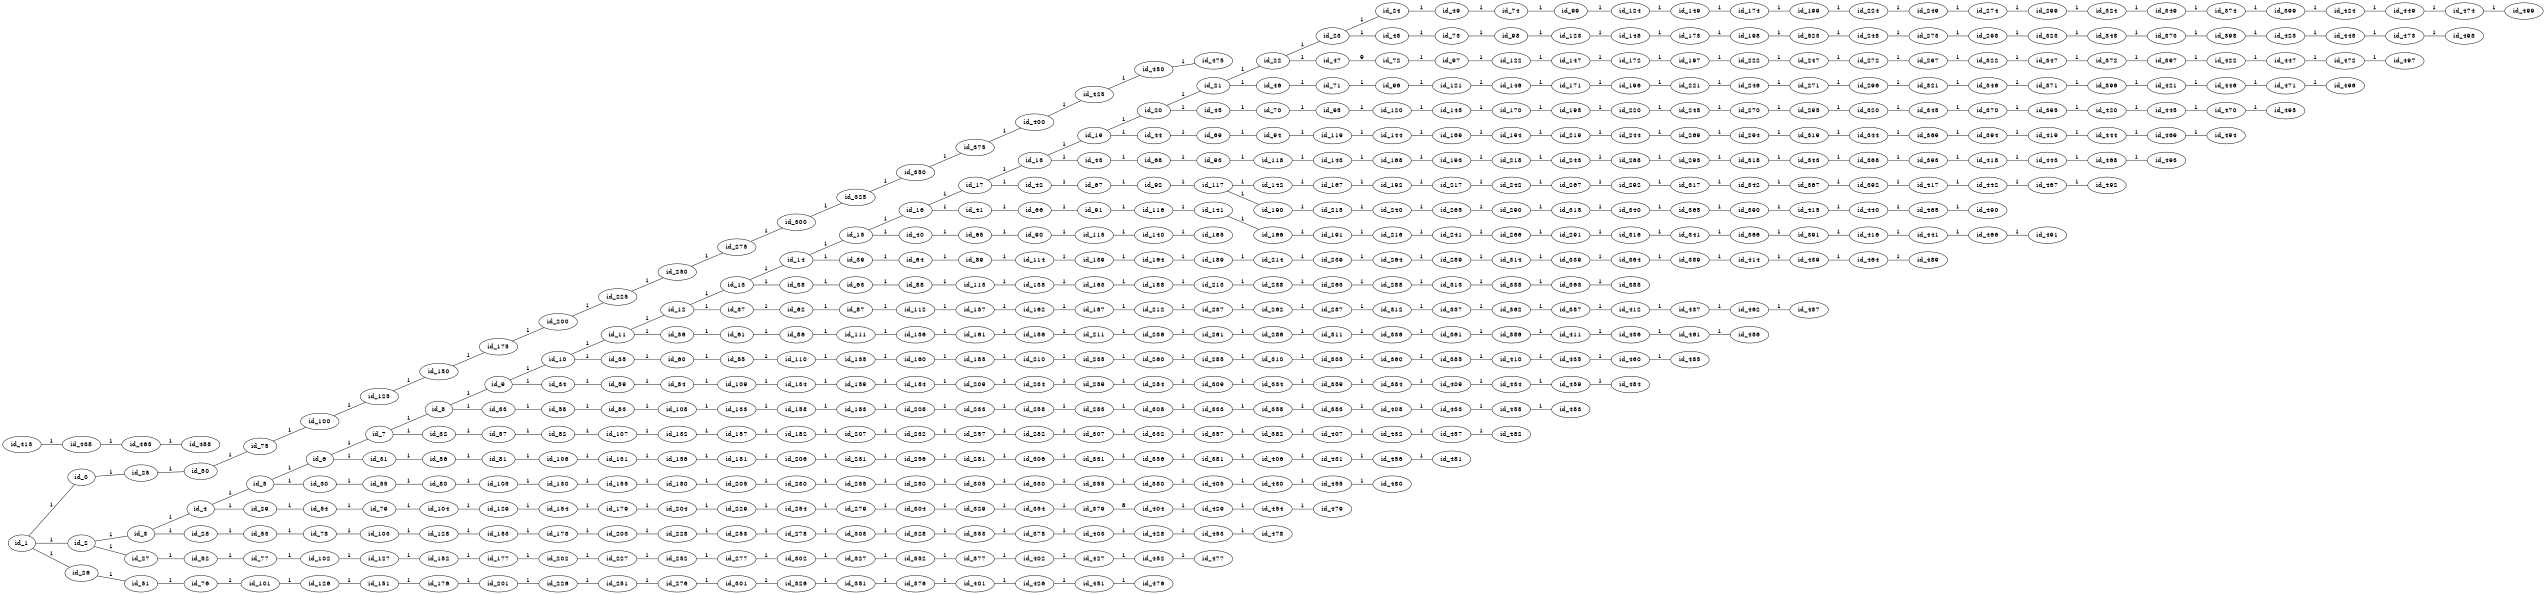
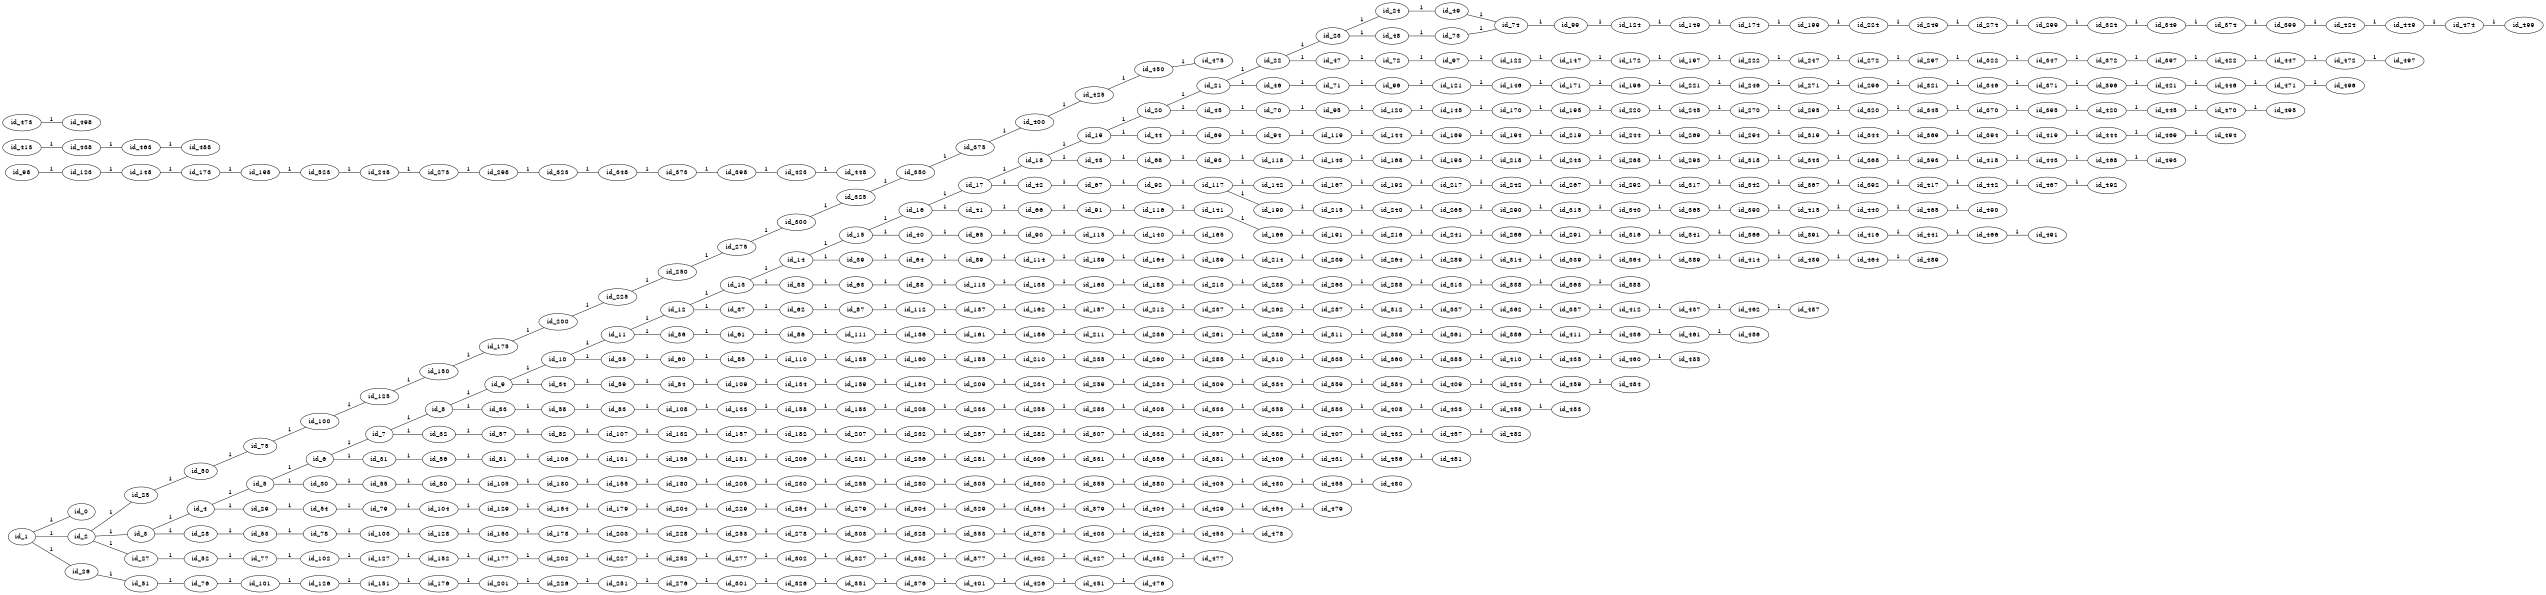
(1481, 36) -> (1482, 32)
(2375, 36) -> none
(1362, 57) -> (1362, 57)
(110, 475) -> (112, 517)
(1124, 506) -> (1124, 506)
